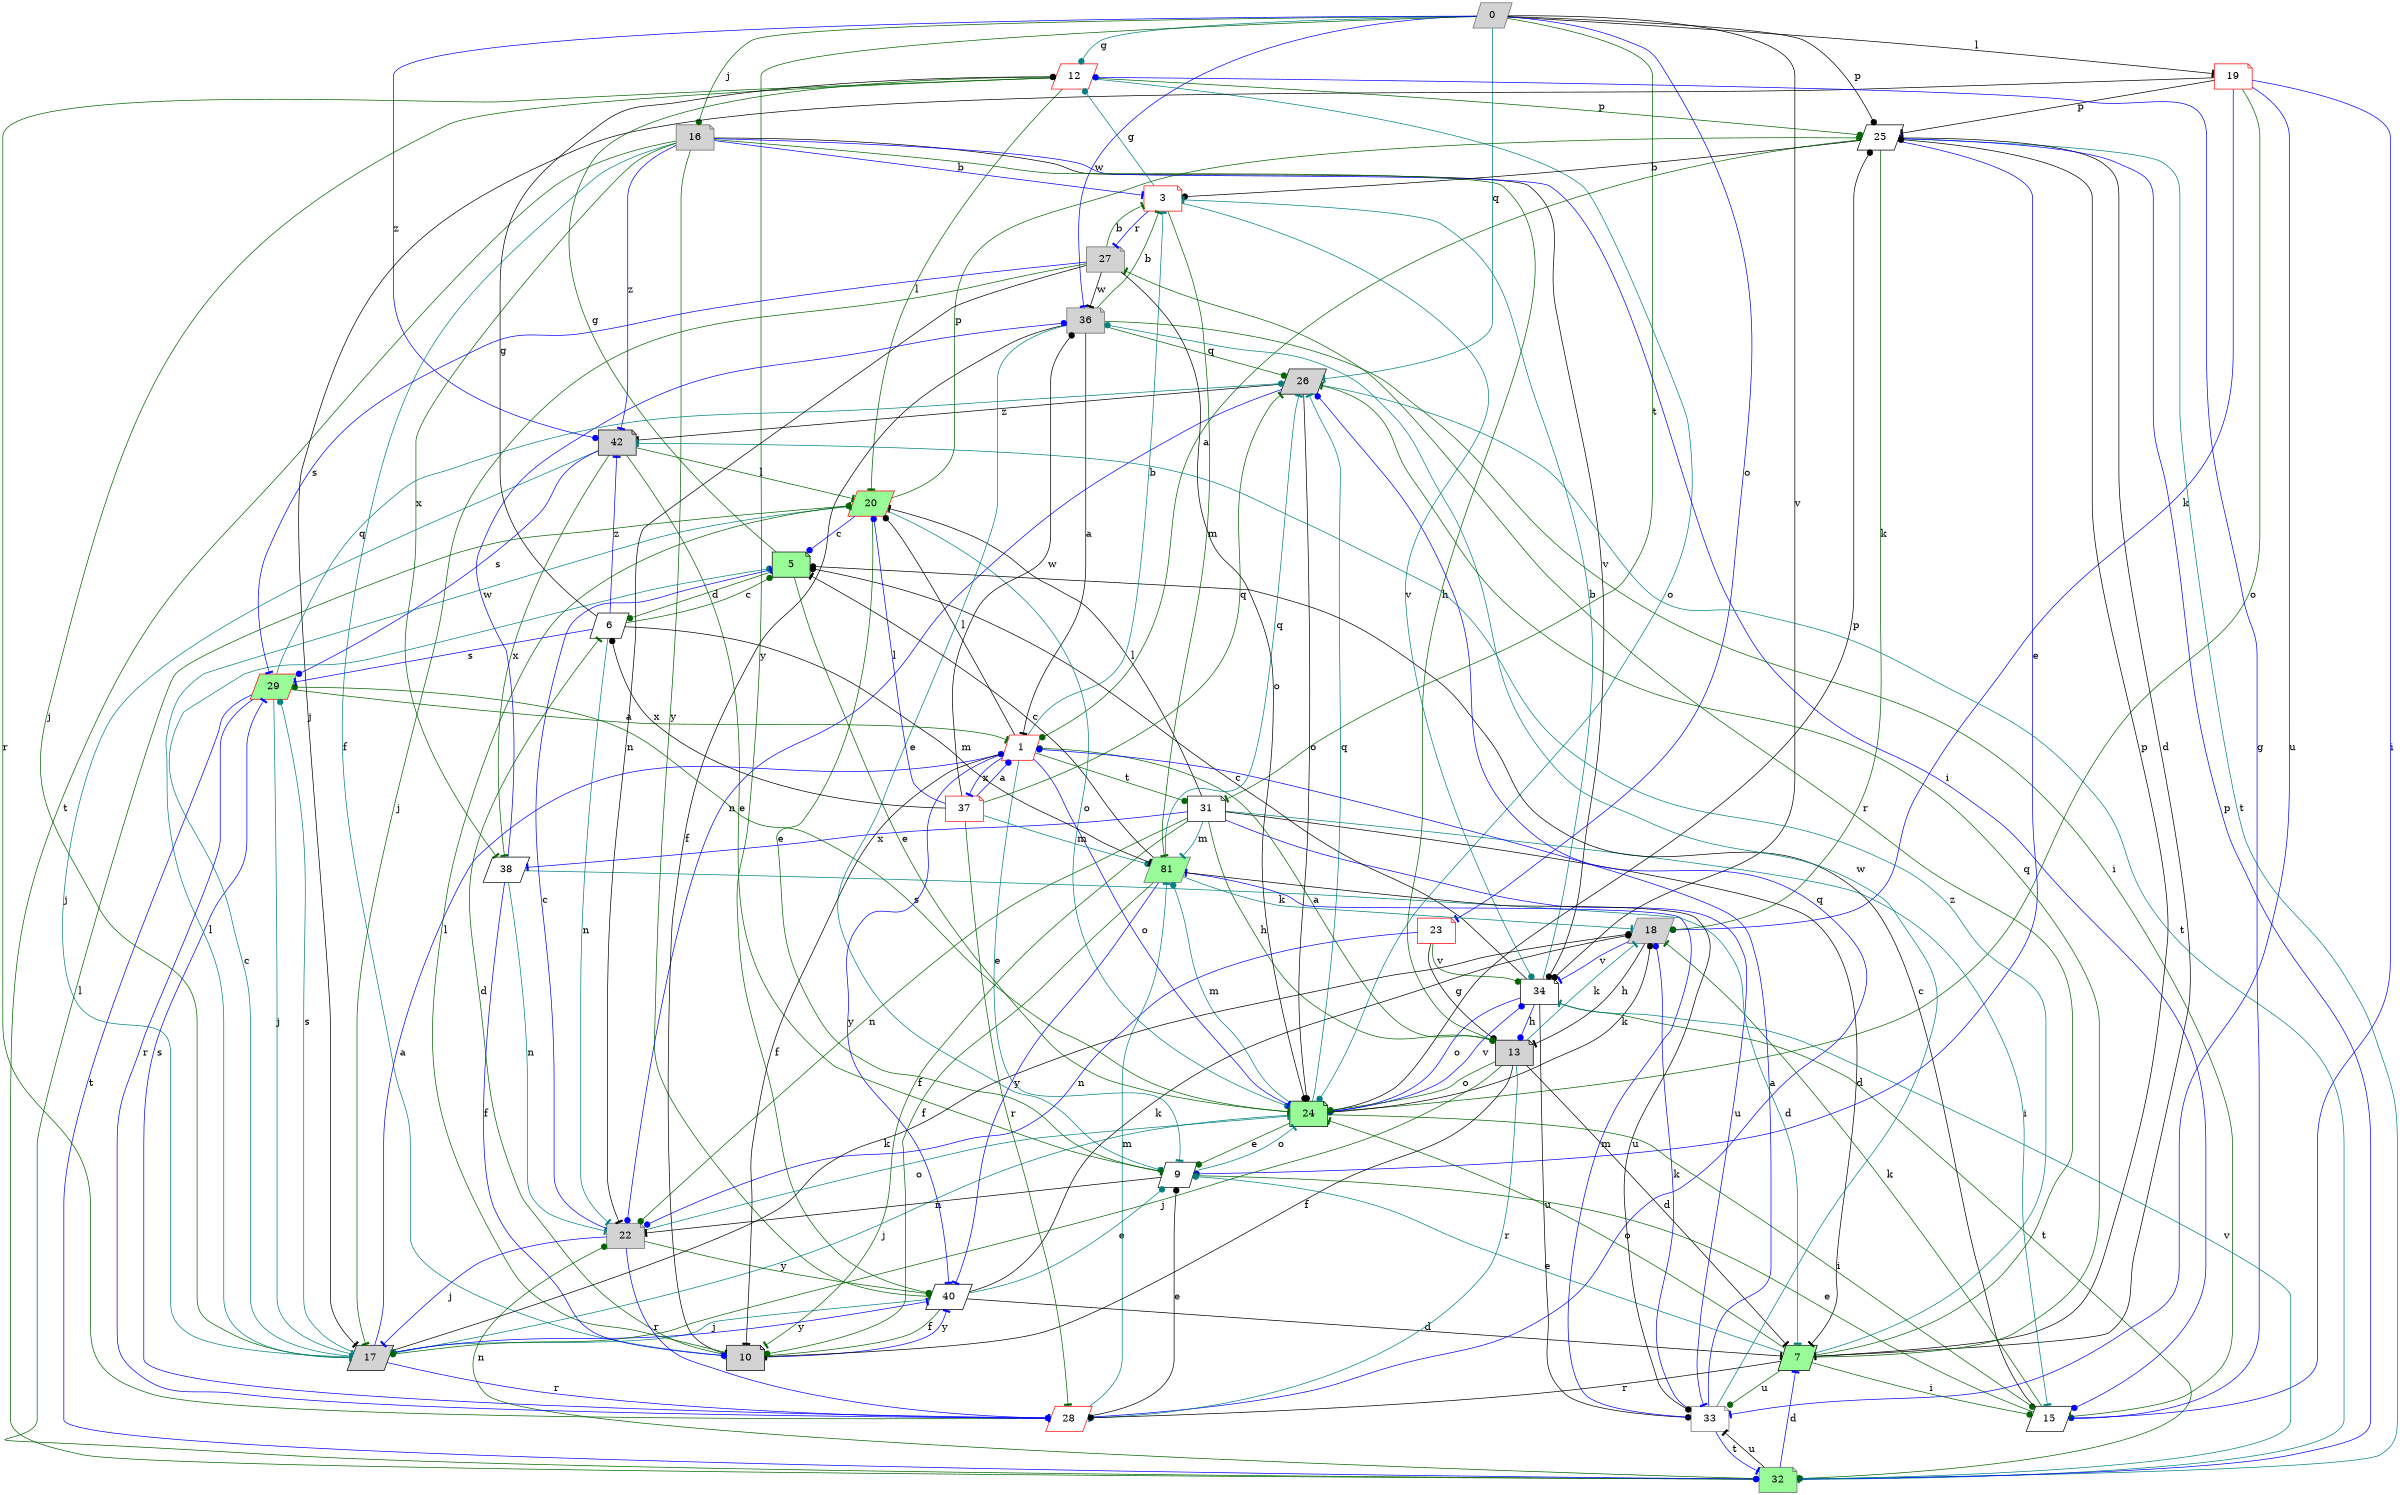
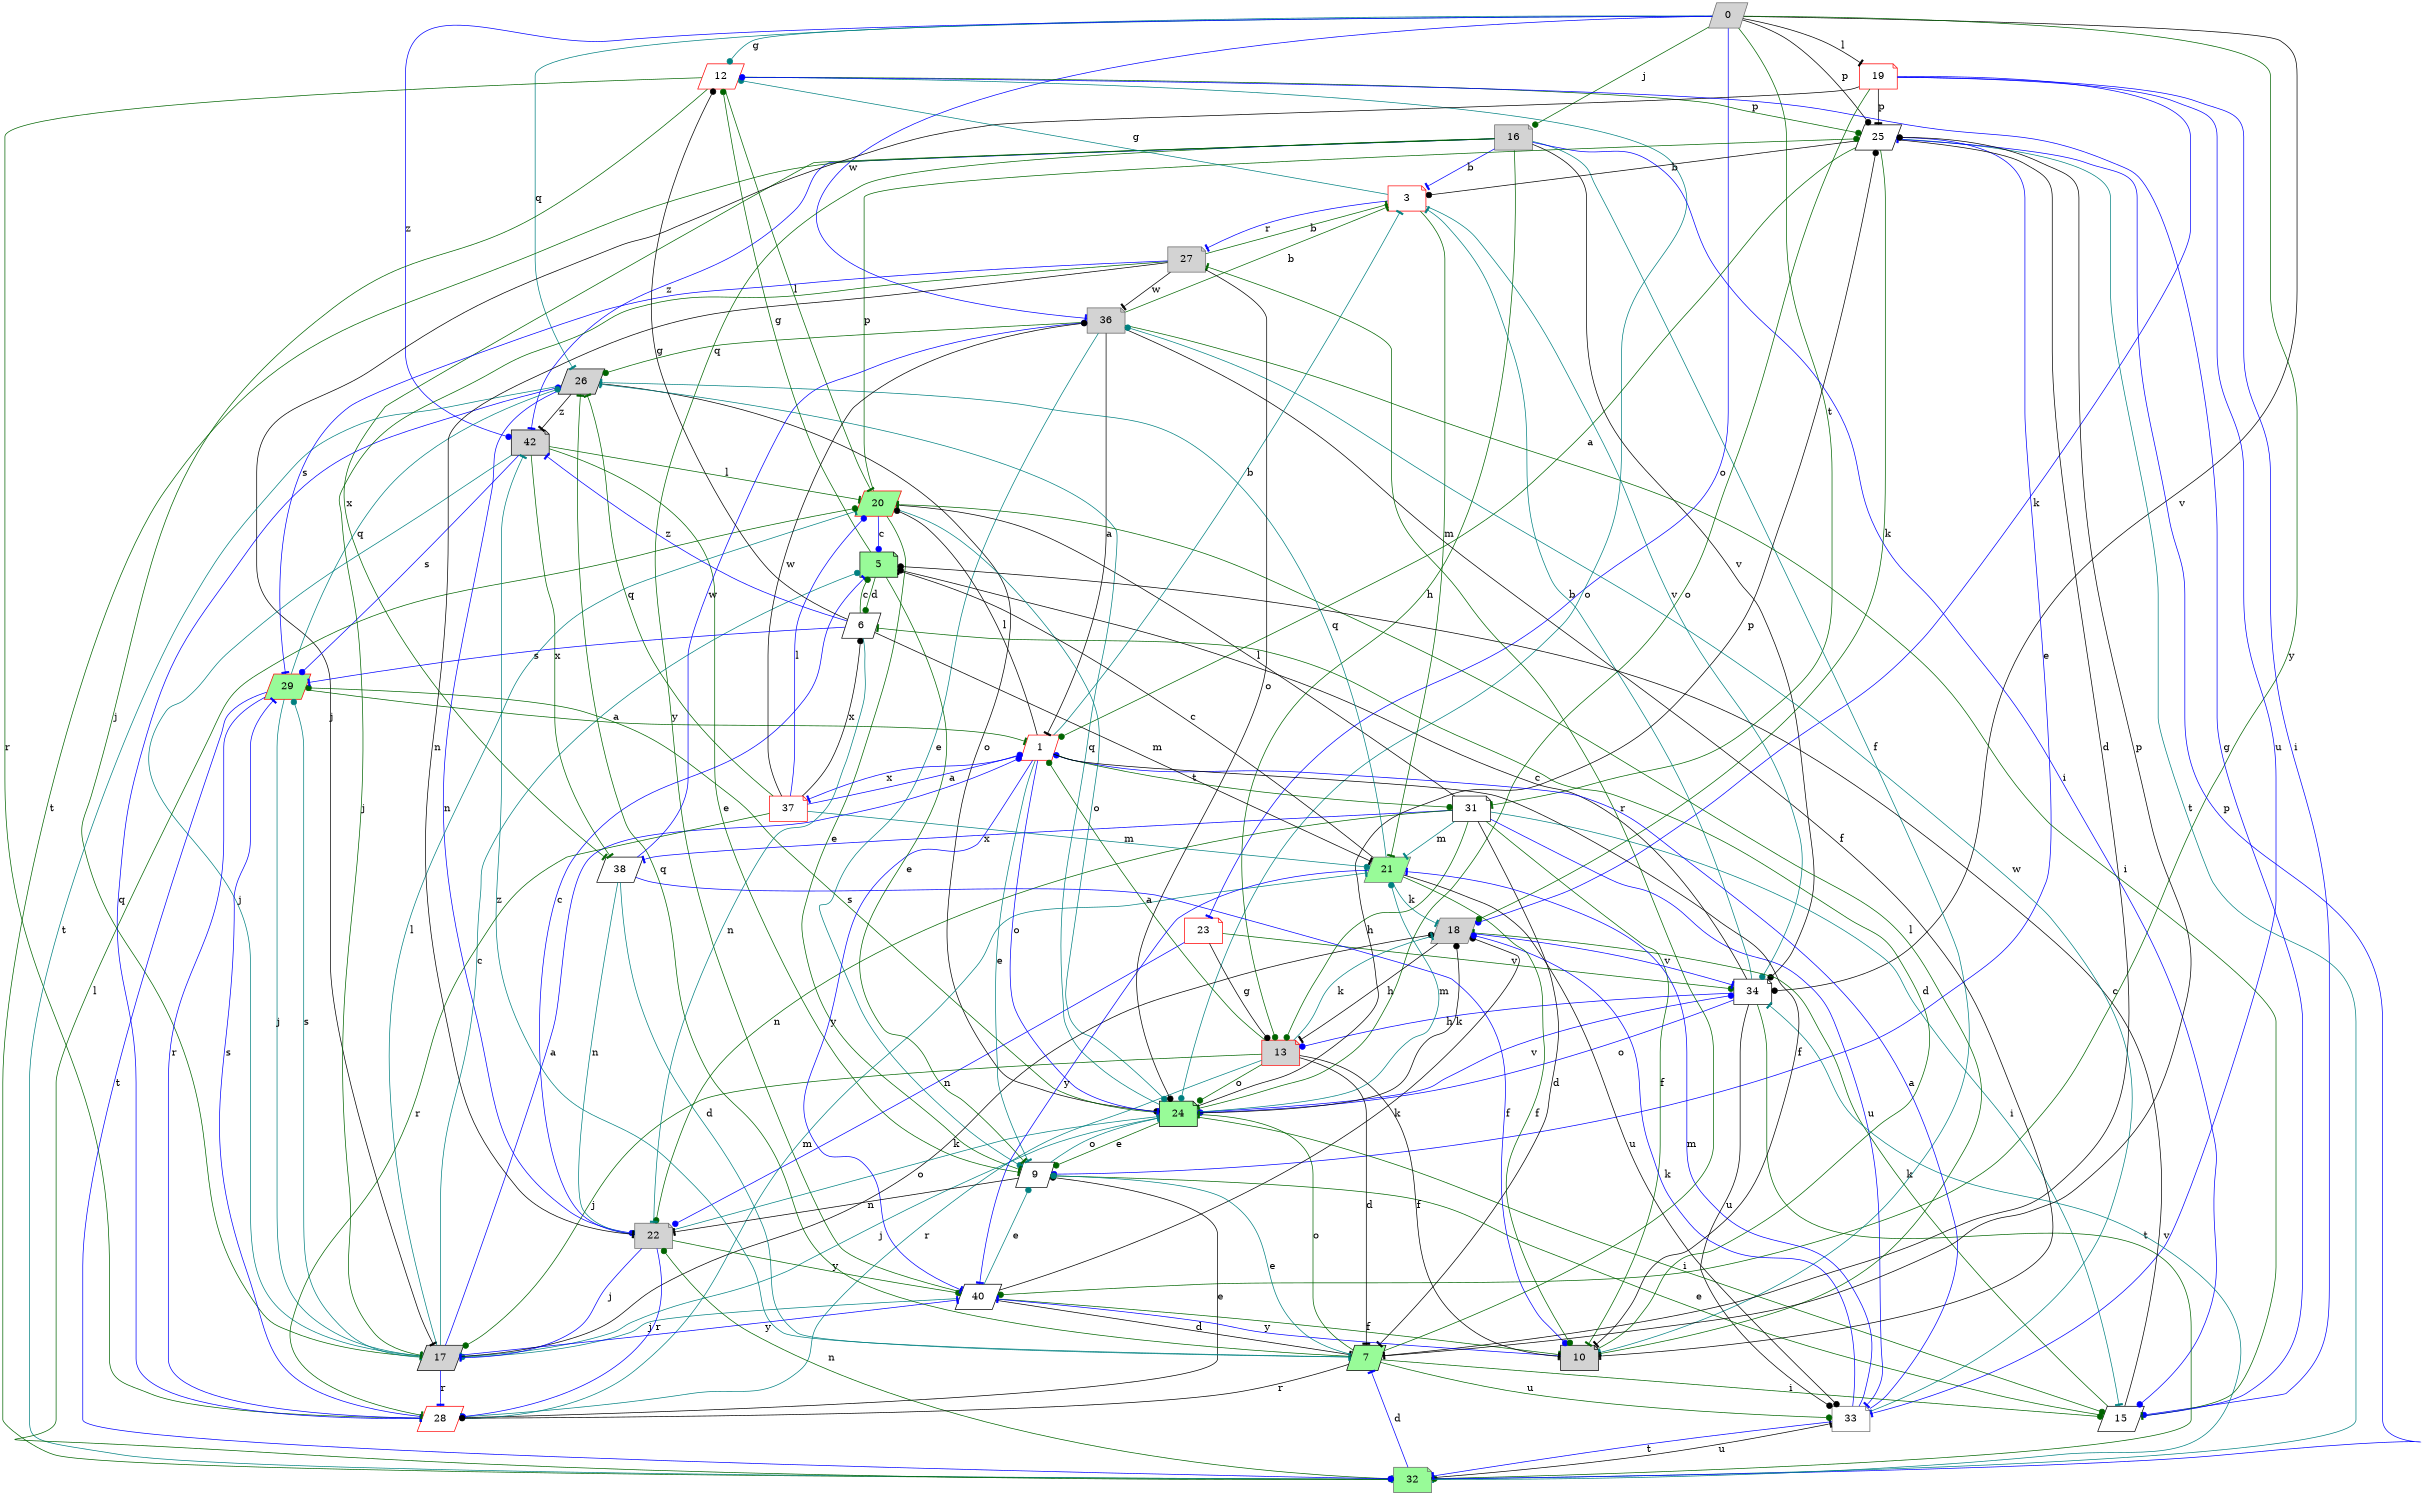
(1167, 870) -> (1387, 870)
(957, 934) -> (893, 877)
(1514, 1053) -> (1281, 1053)
